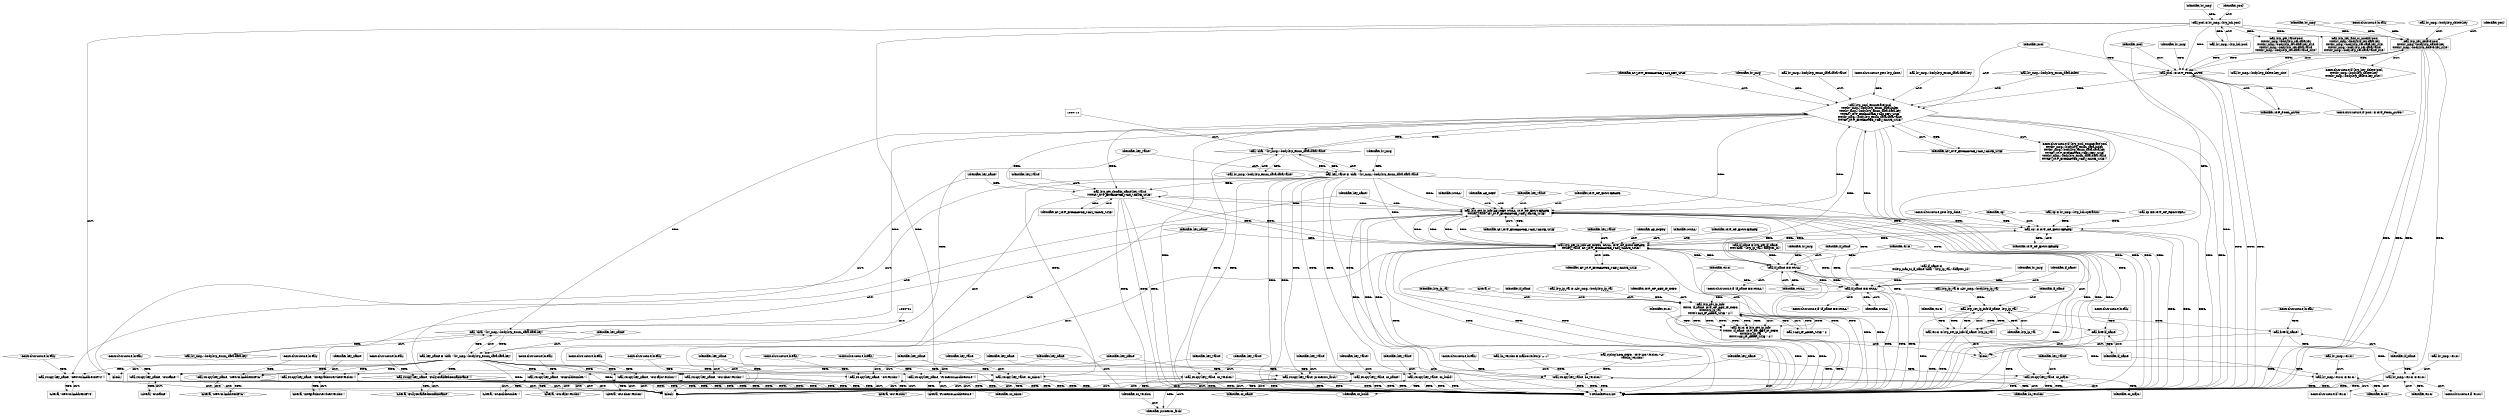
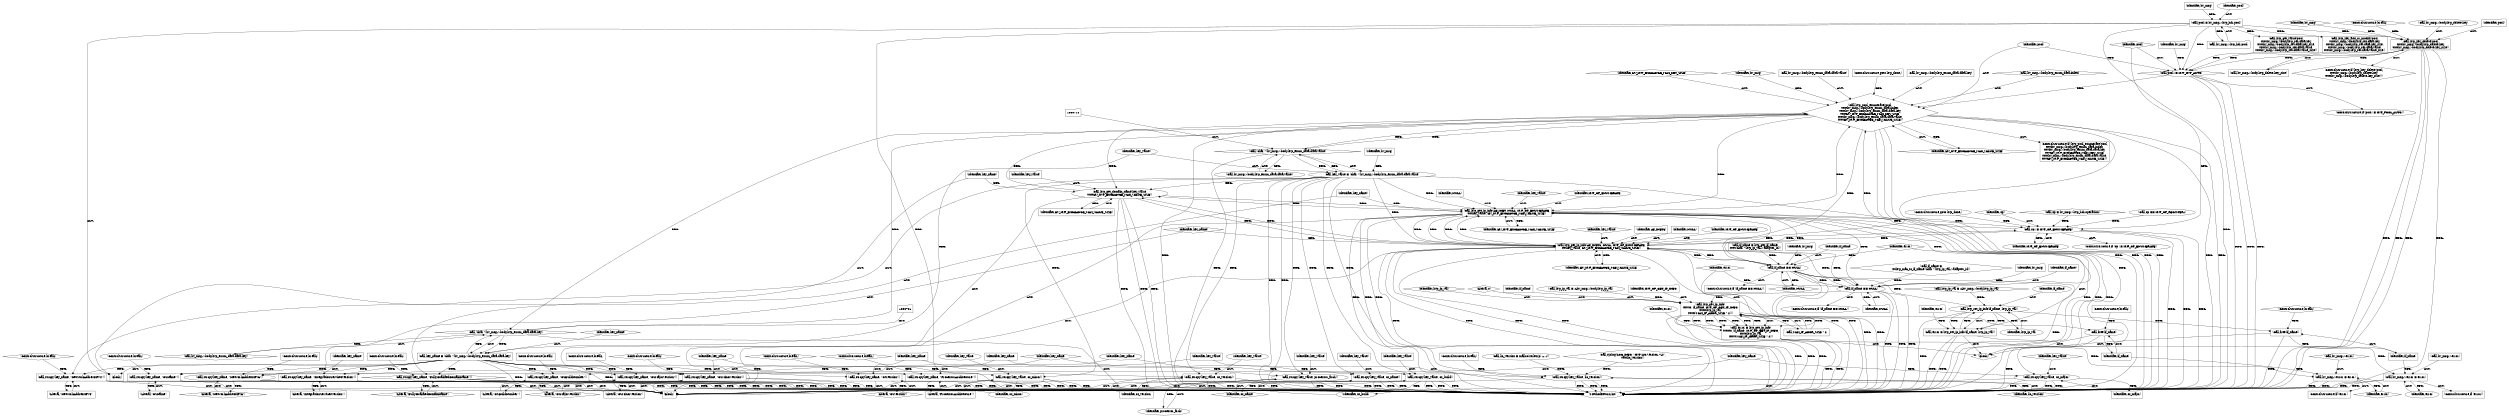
(2181, 73) -> (2181, 73)
(2280, 113) -> none
(1482, 193) -> none
none -> (2121, 247)
(1149, 402) -> (1128, 381)
